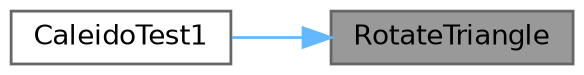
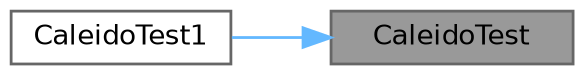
(452, 38) -> (452, 38)
